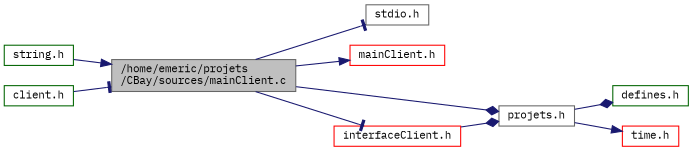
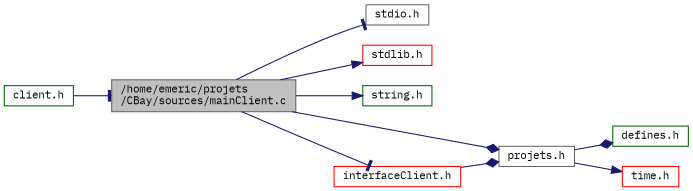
(397, 55) -> (397, 55)
(87, 61) -> (324, 96)
